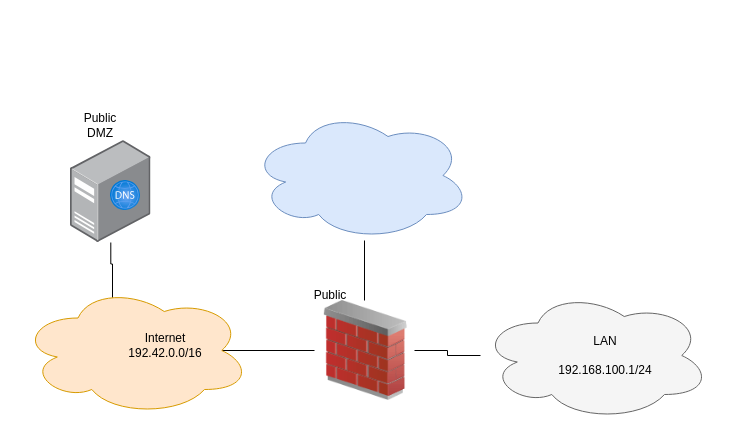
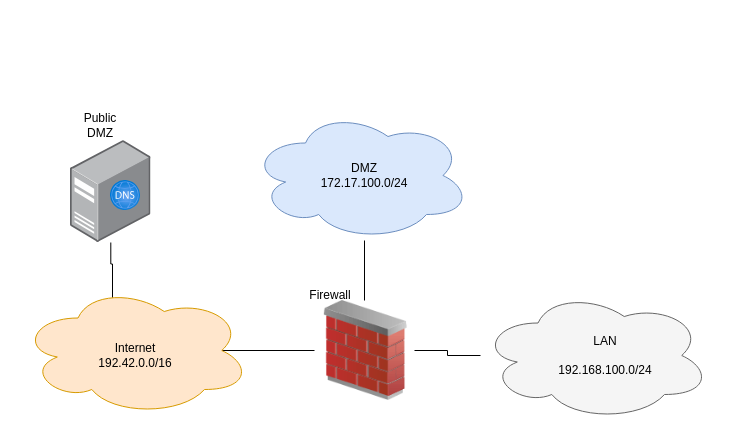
none -> (365, 176)
(331, 296) -> (331, 296)
(166, 346) -> (136, 356)
(606, 356) -> (606, 356)
